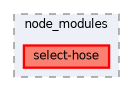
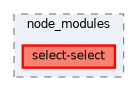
(66, 57) -> (69, 57)
